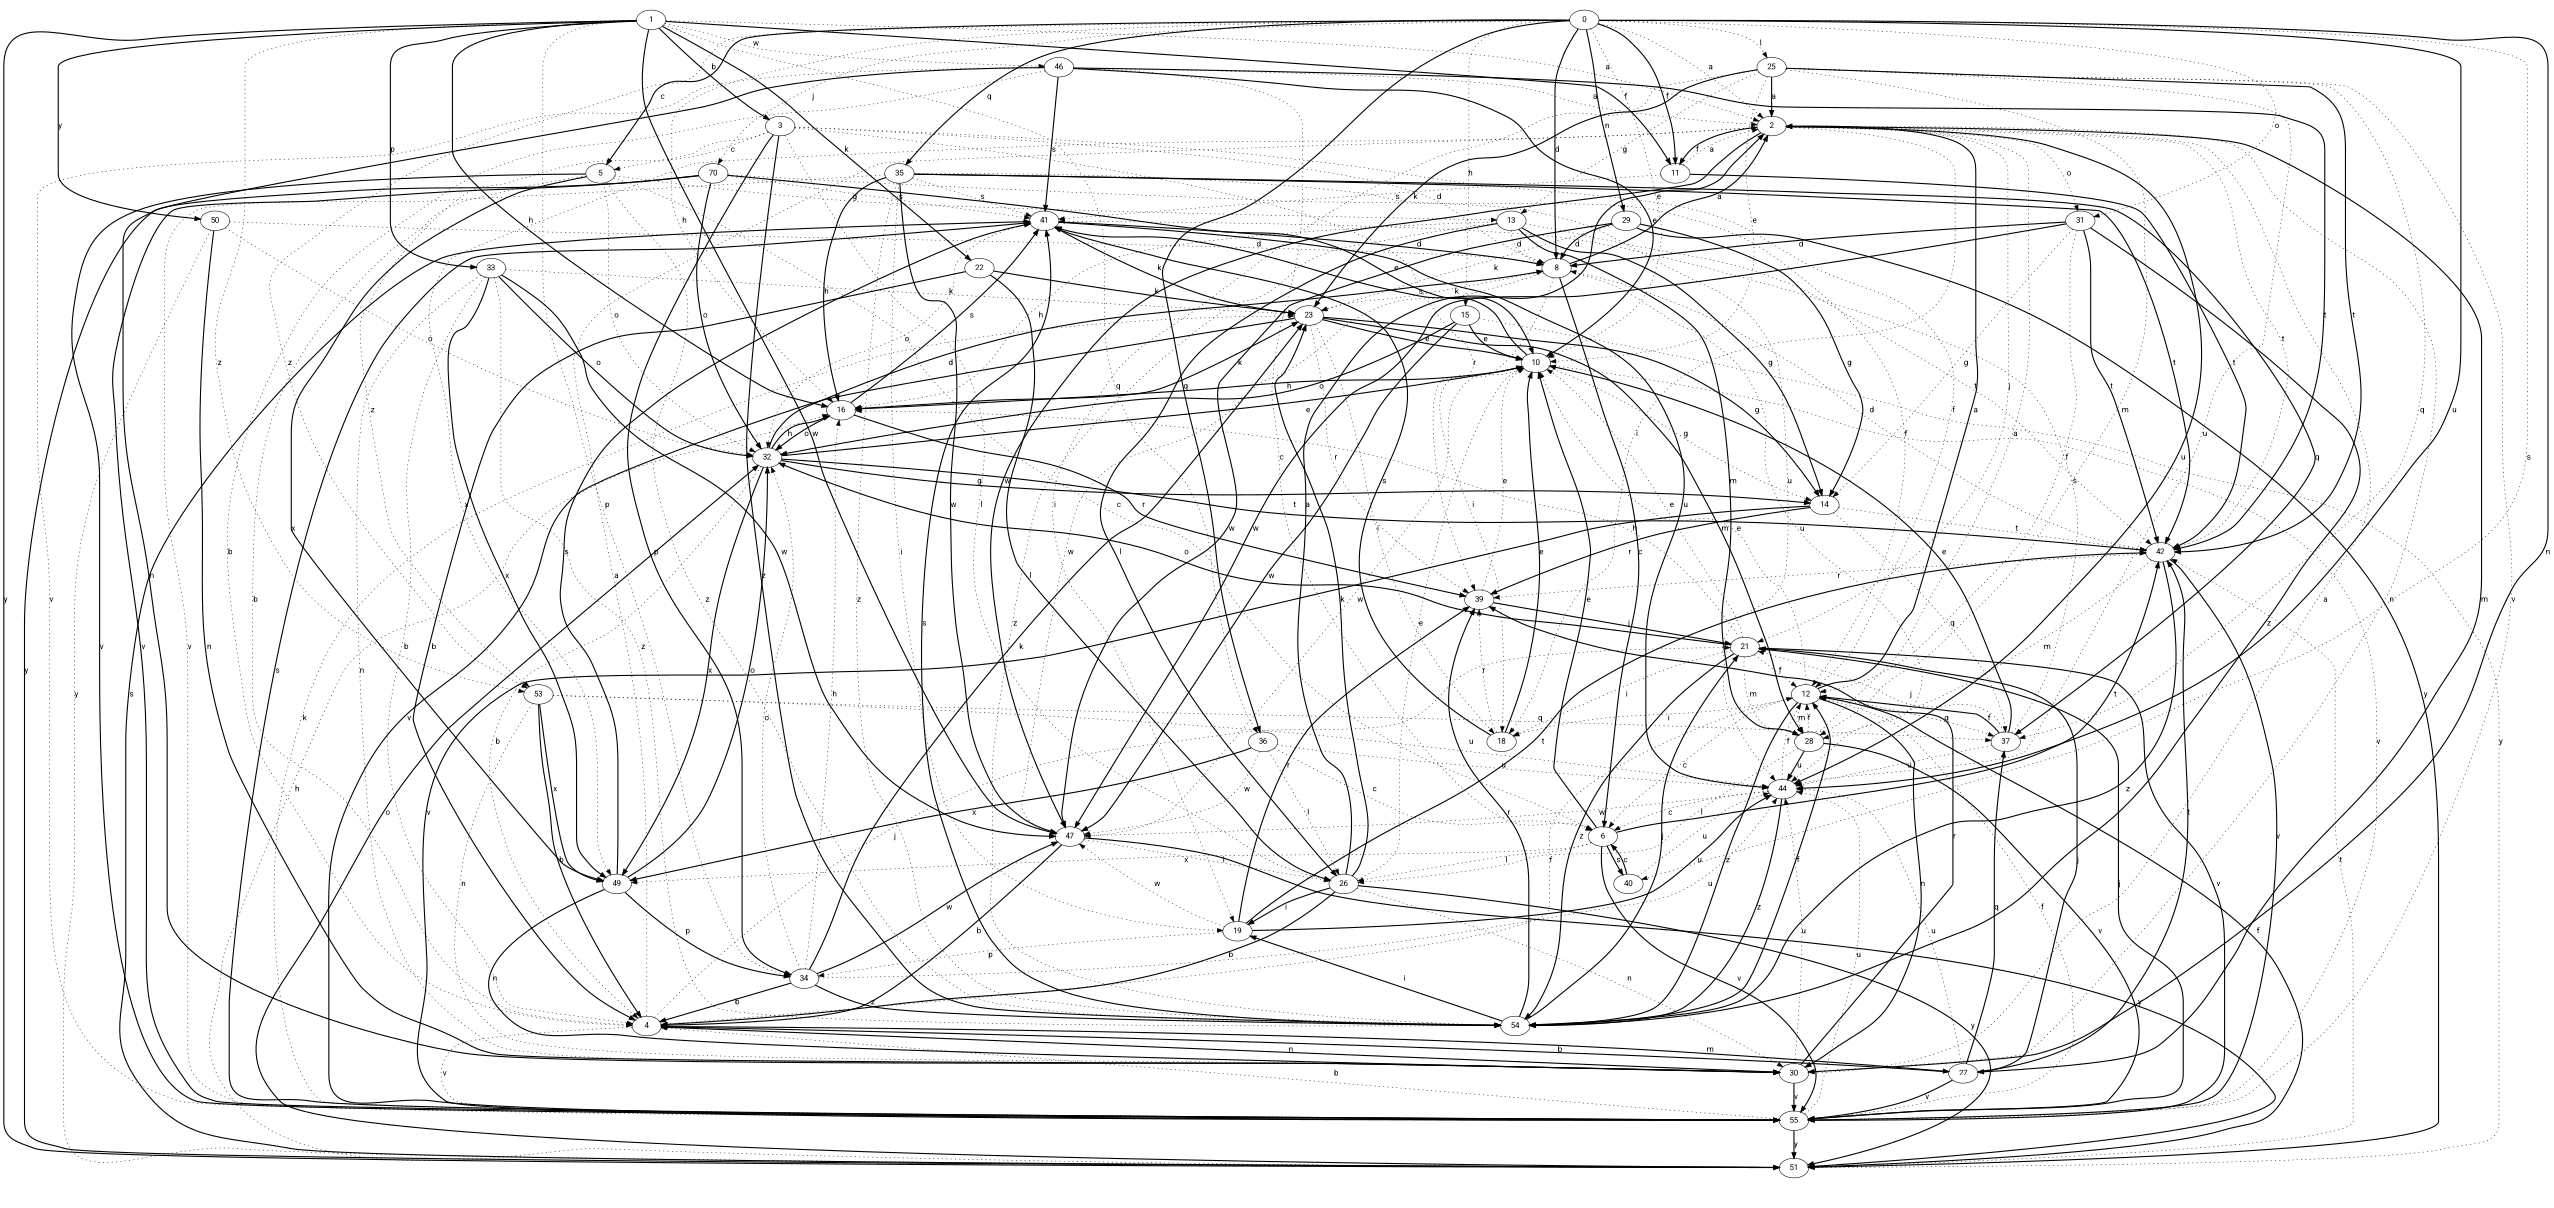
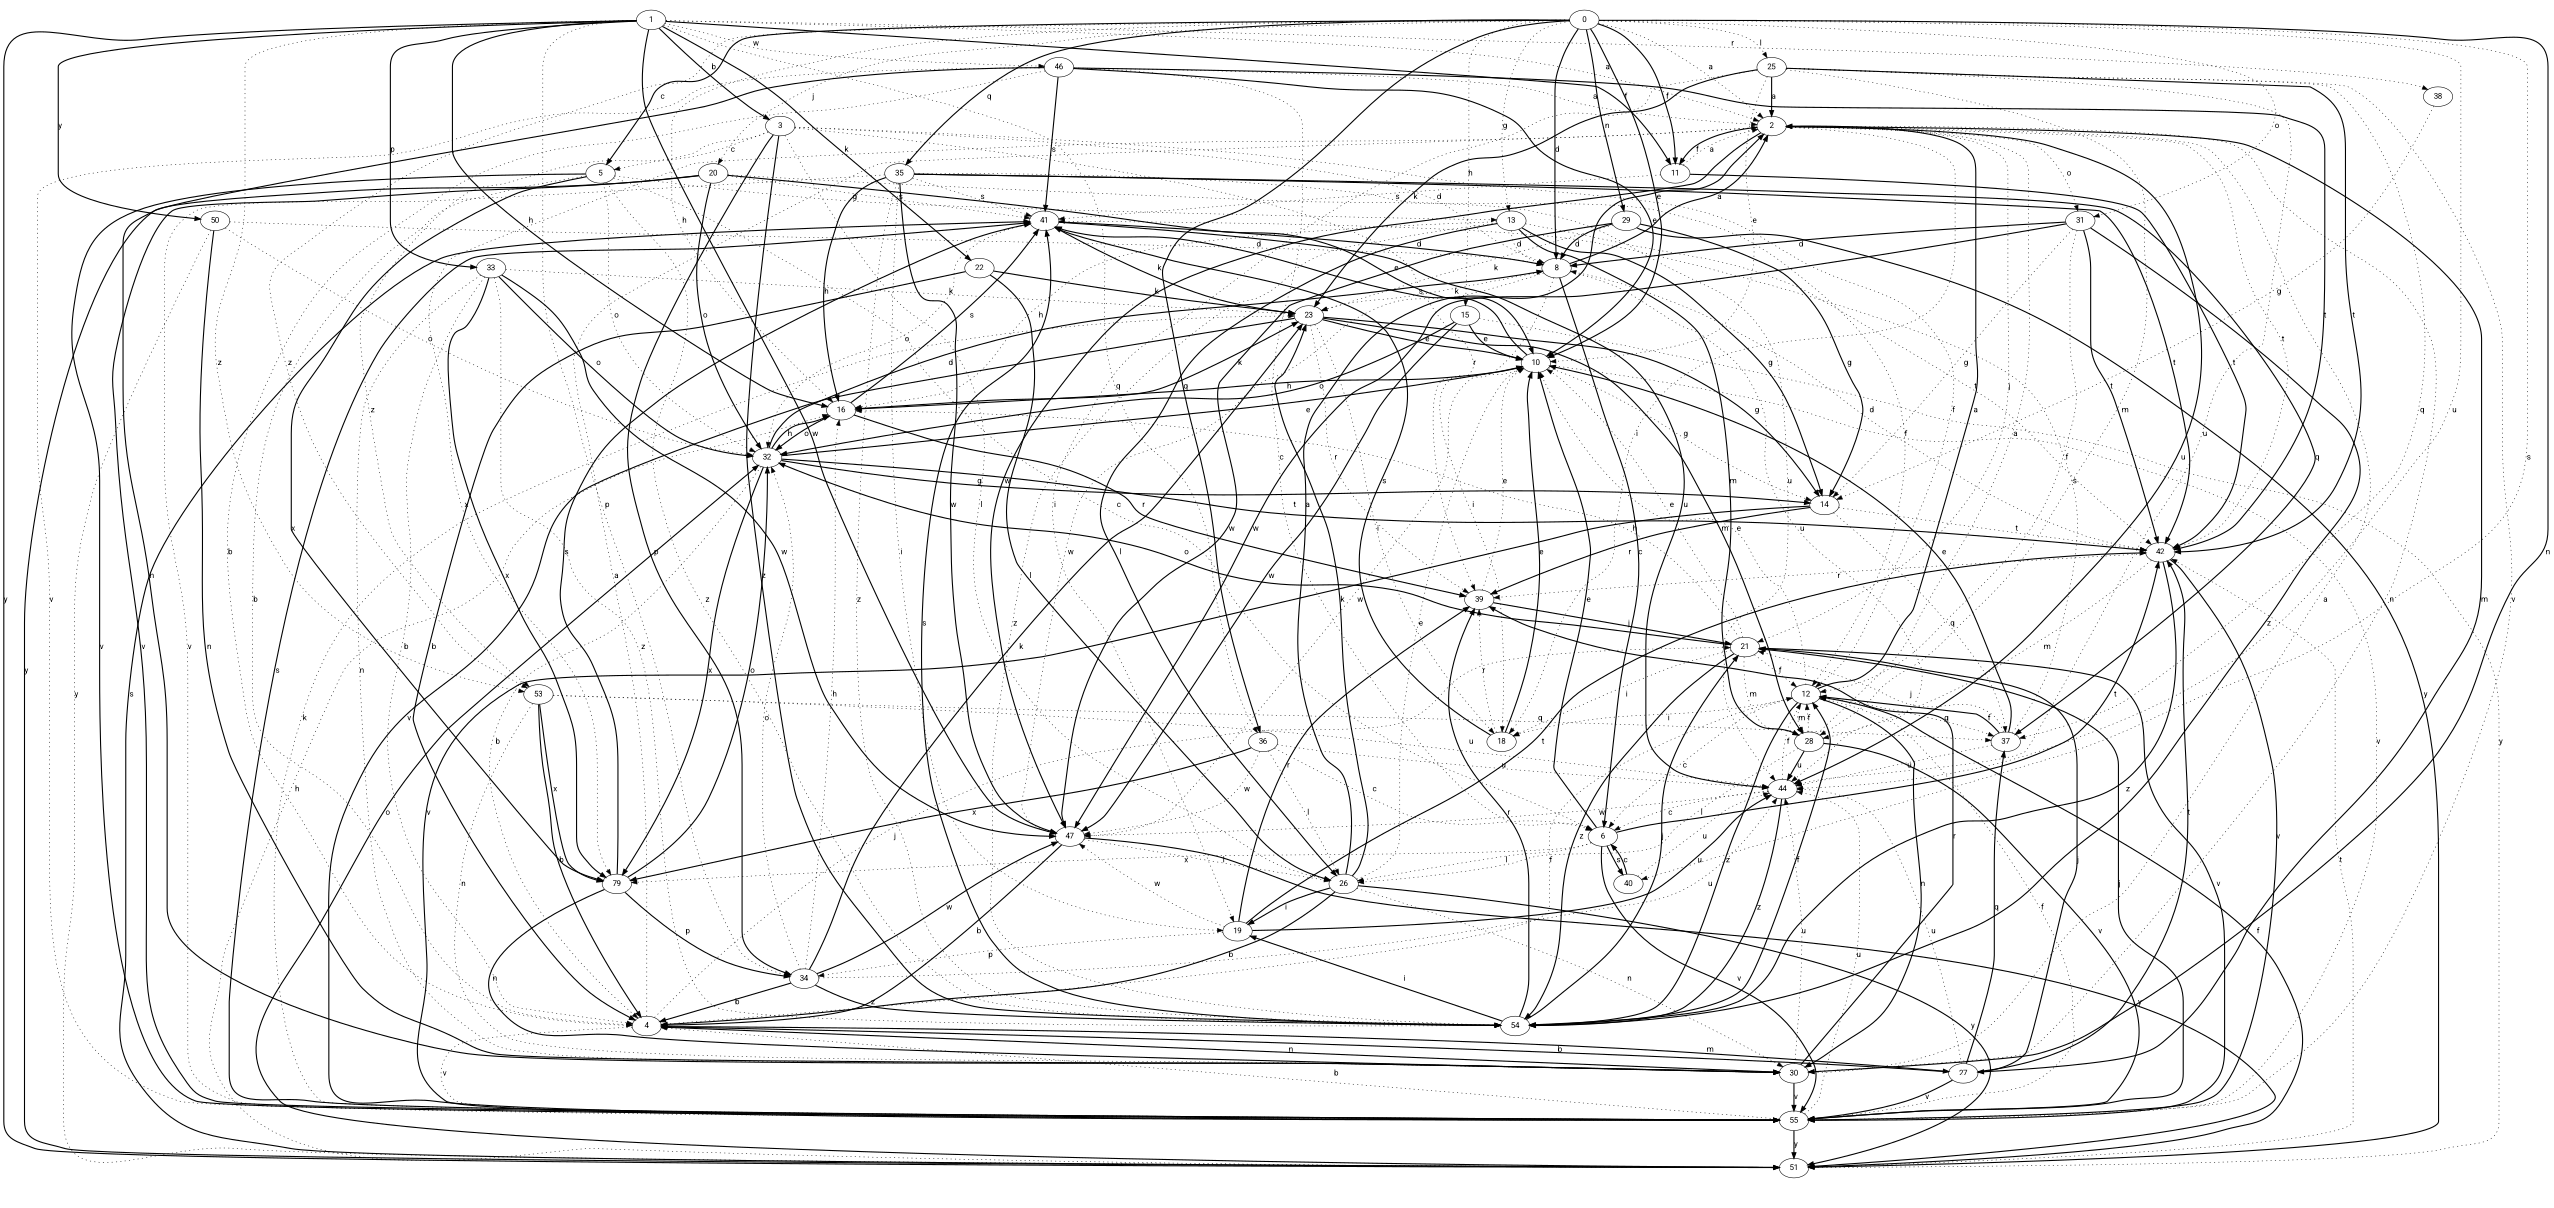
none -> (2438, 97)
(1634, 140) -> (1506, 98)
(713, 173) -> (713, 173)
(1653, 183) -> (1653, 183)
(2461, 200) -> (2461, 200)
(617, 884) -> (617, 884)
